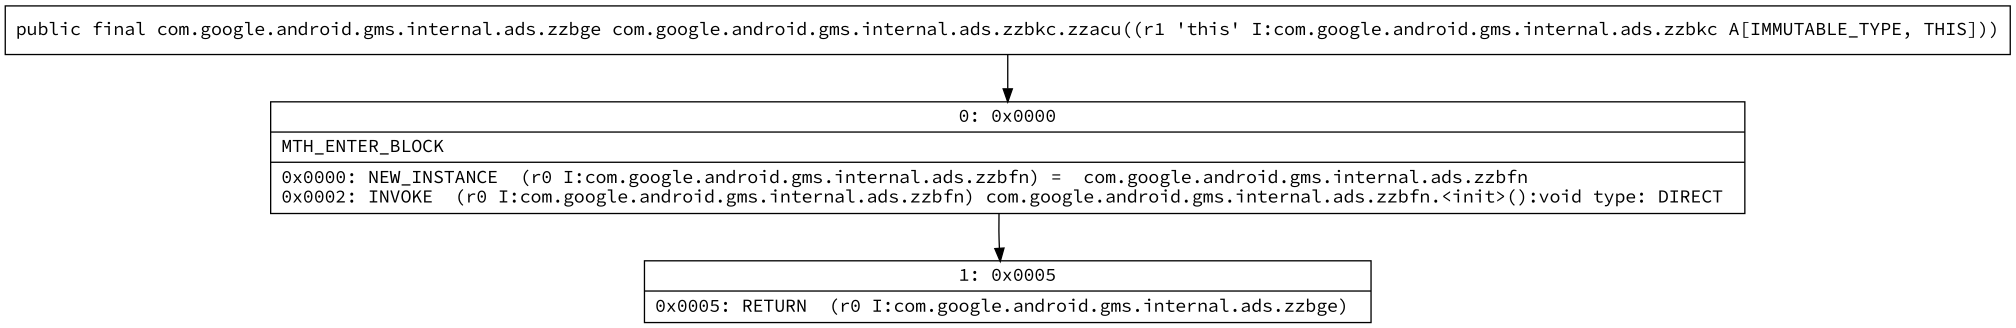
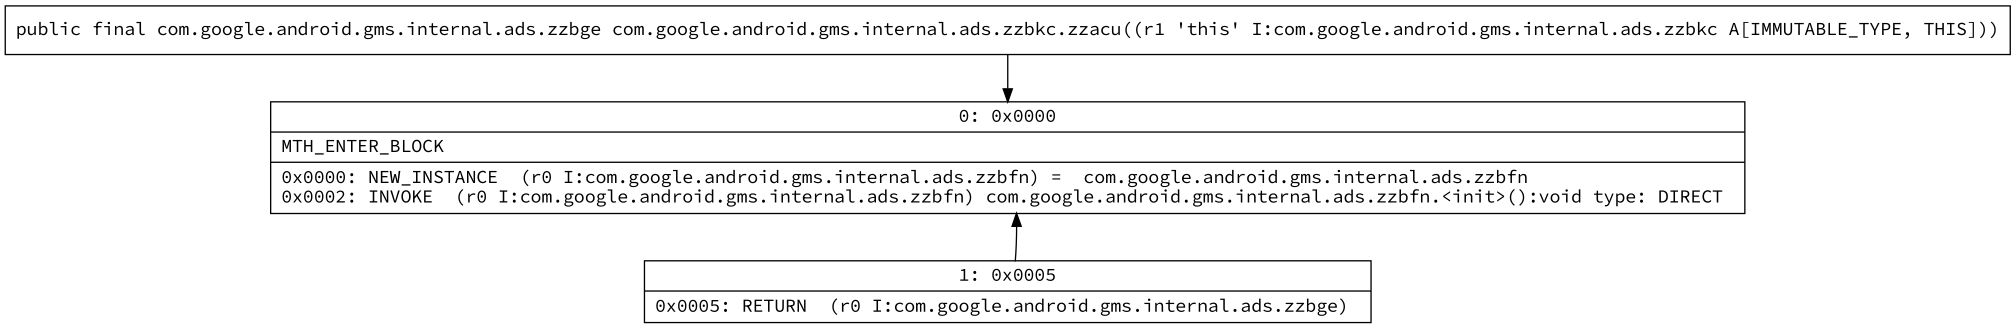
(999, 231) -> (1016, 244)
